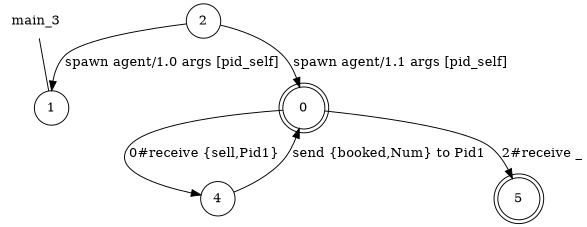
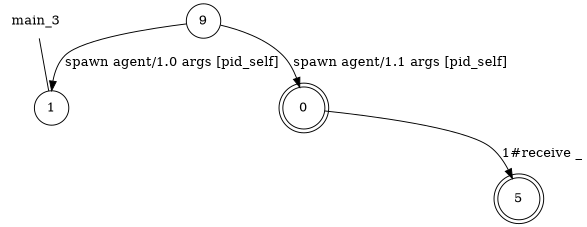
(204, 21) -> (204, 21)
(542, 153) -> (542, 153)
(218, 199) -> none
